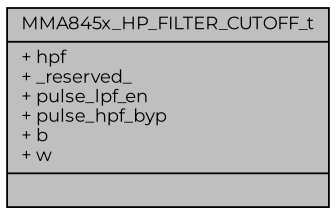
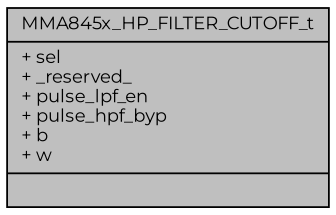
(44, 58) -> (42, 58)
